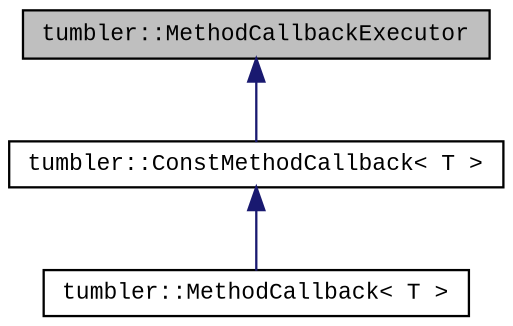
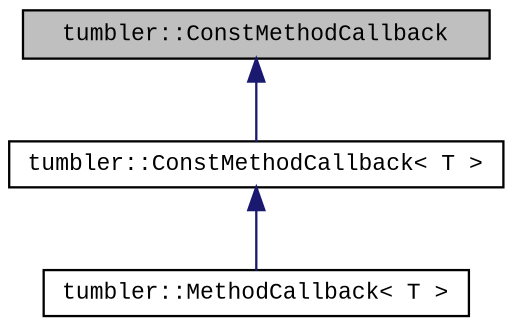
(256, 34) -> (256, 34)
